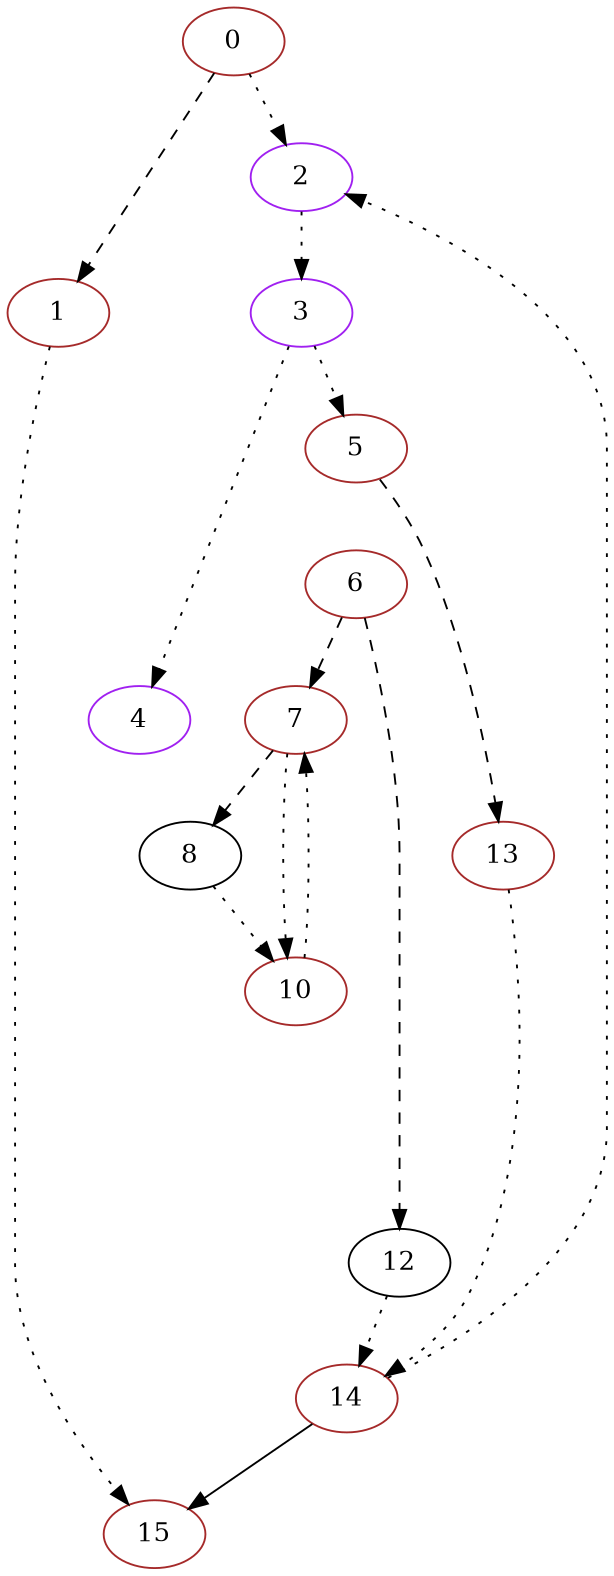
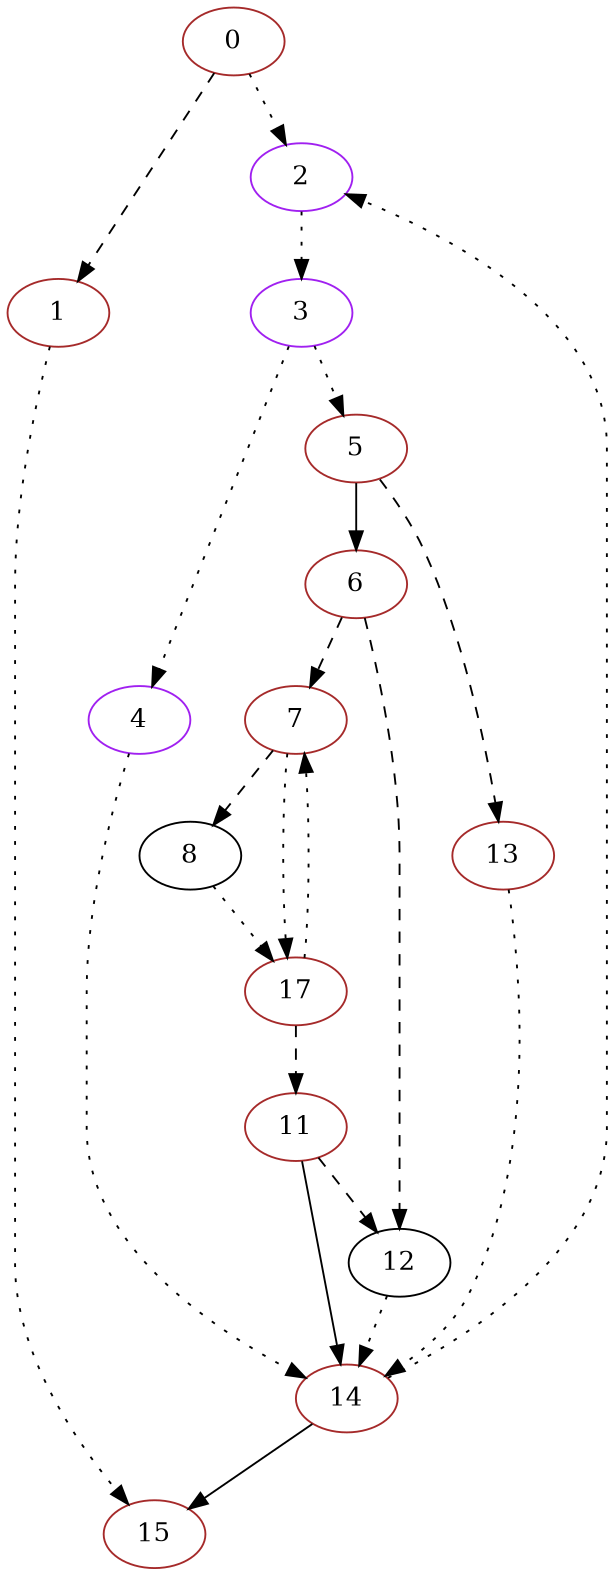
none -> (356, 507)
(296, 991) -> (296, 991)
none -> (87, 1103)
none -> (296, 1127)
